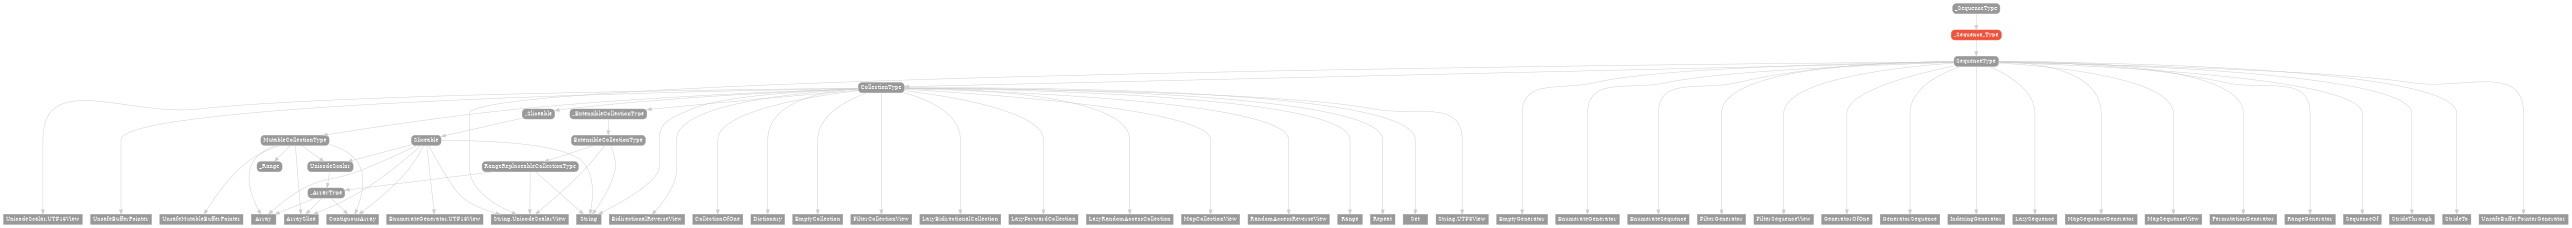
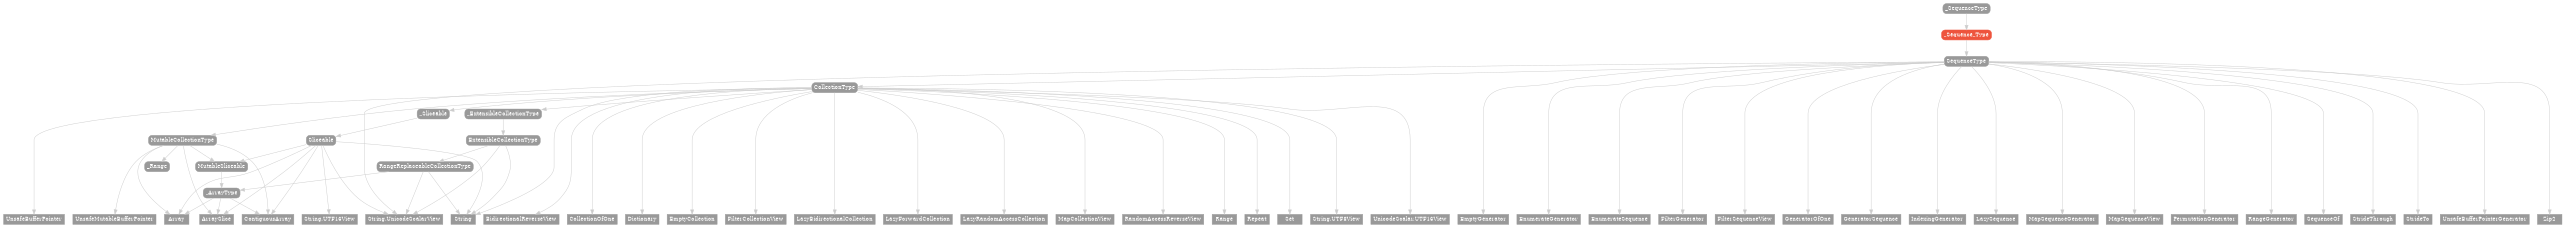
(330, 167) -> (222, 167)
(435, 219) -> (330, 219)
none -> (2550, 219)
